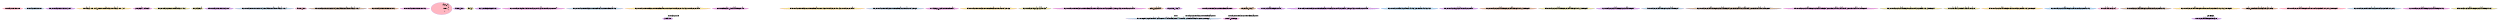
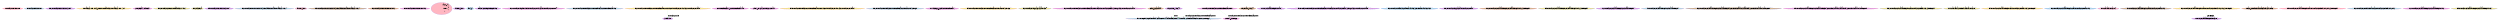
(470, 9) -> (470, 9)
(488, 9) -> (488, 9)
(730, 9) -> (730, 9)
none -> (764, 9)
